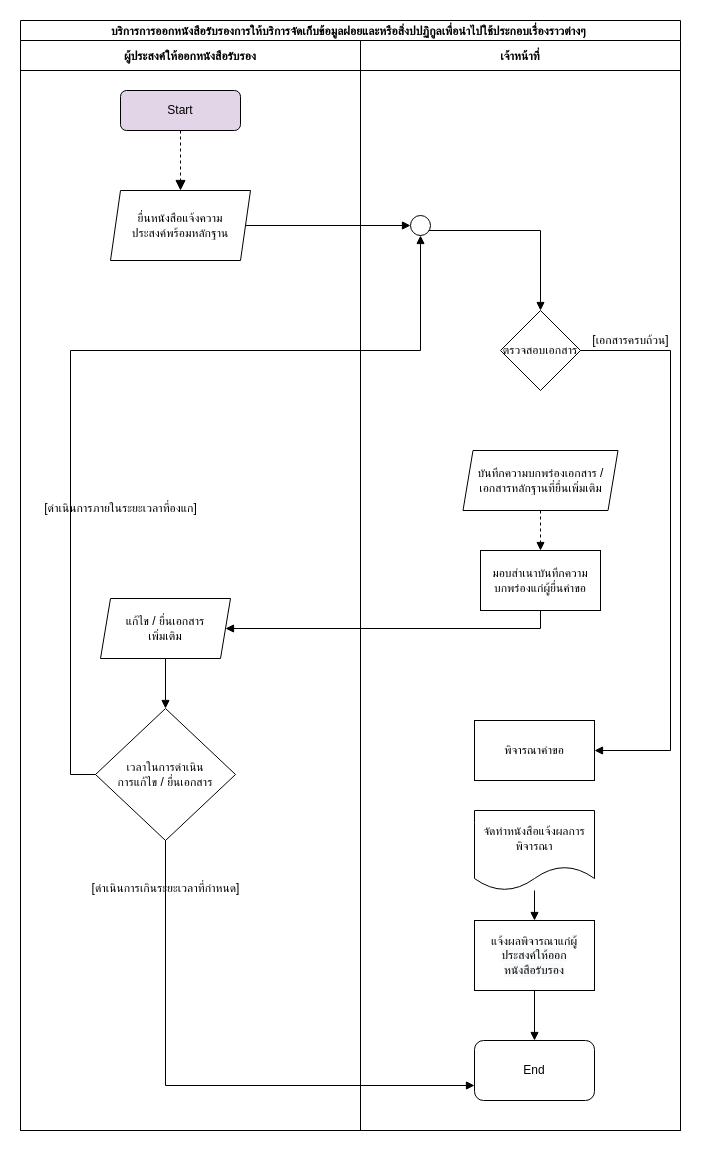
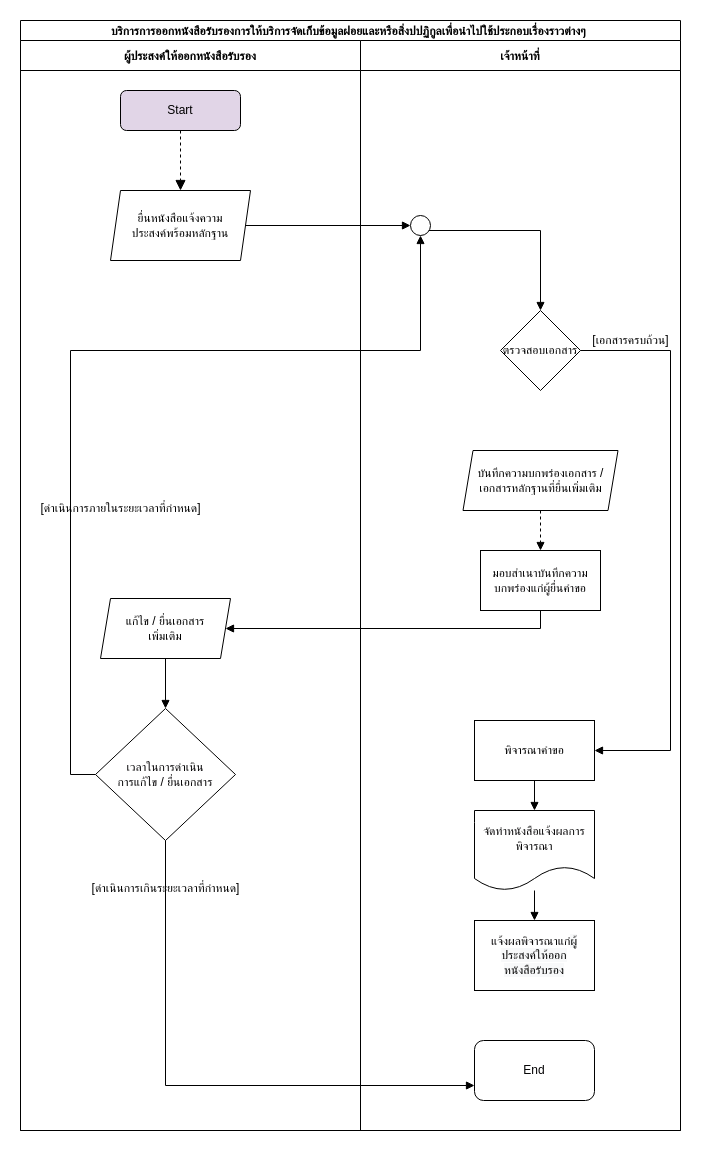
(121, 509) -> (121, 509)
none -> (535, 801)
(535, 1011) -> none
